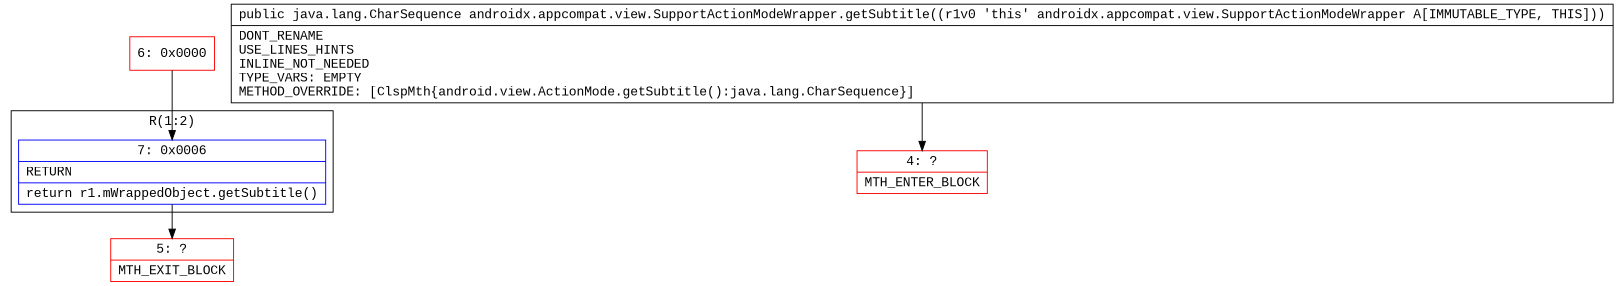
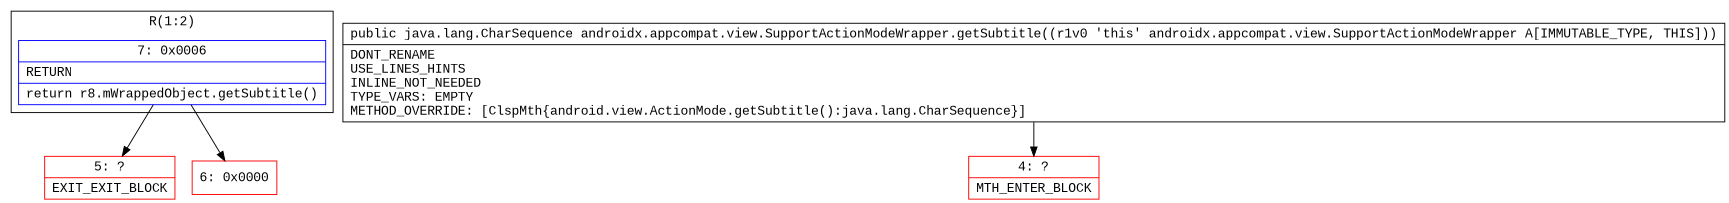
(172, 100) -> (205, 129)
(172, 193) -> (172, 94)
(172, 270) -> (110, 188)
